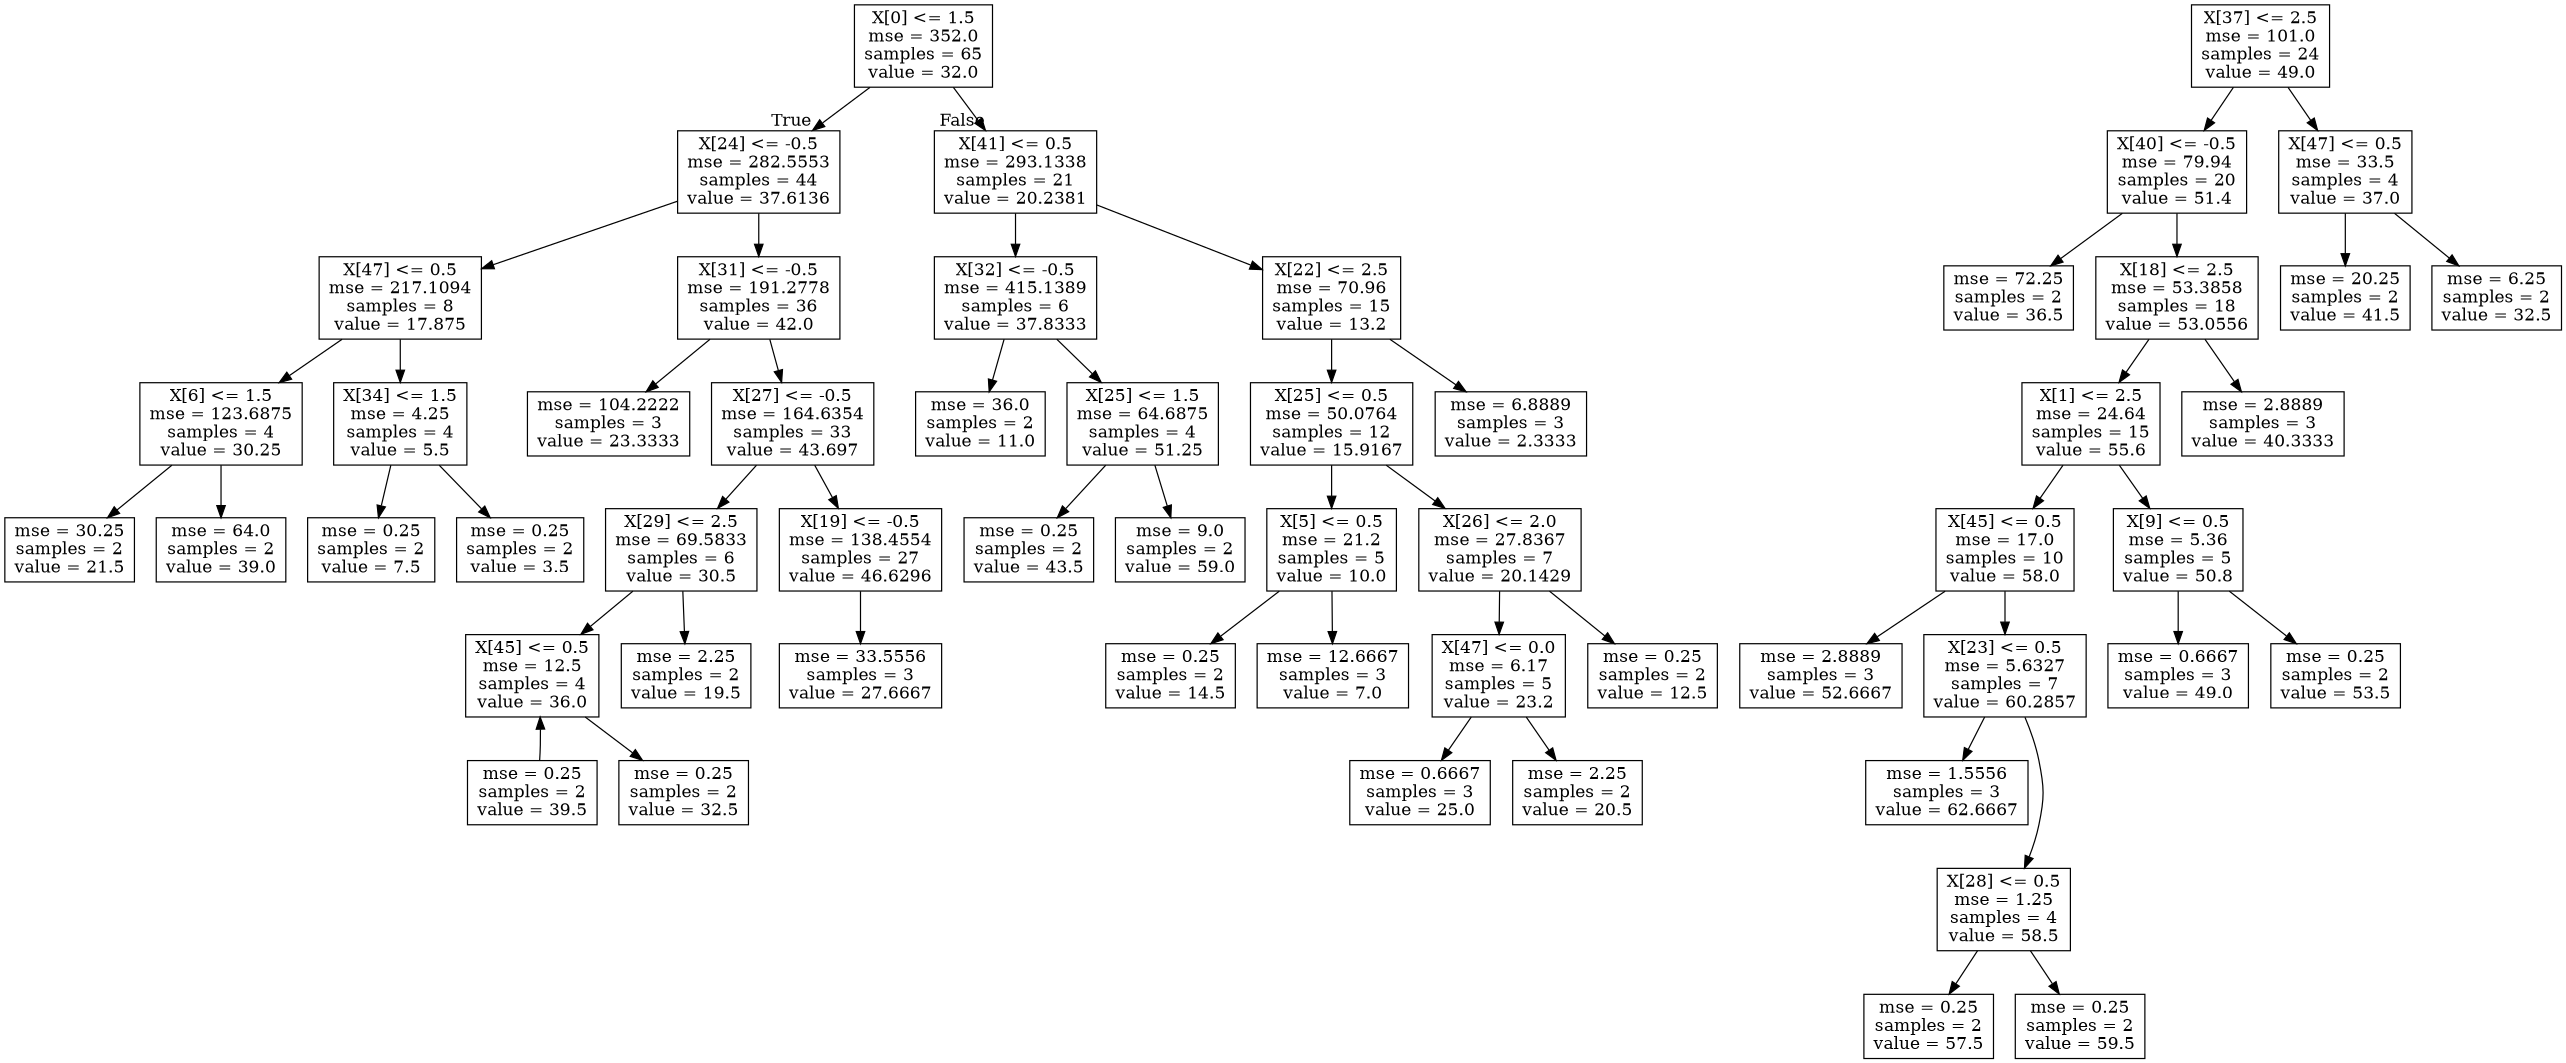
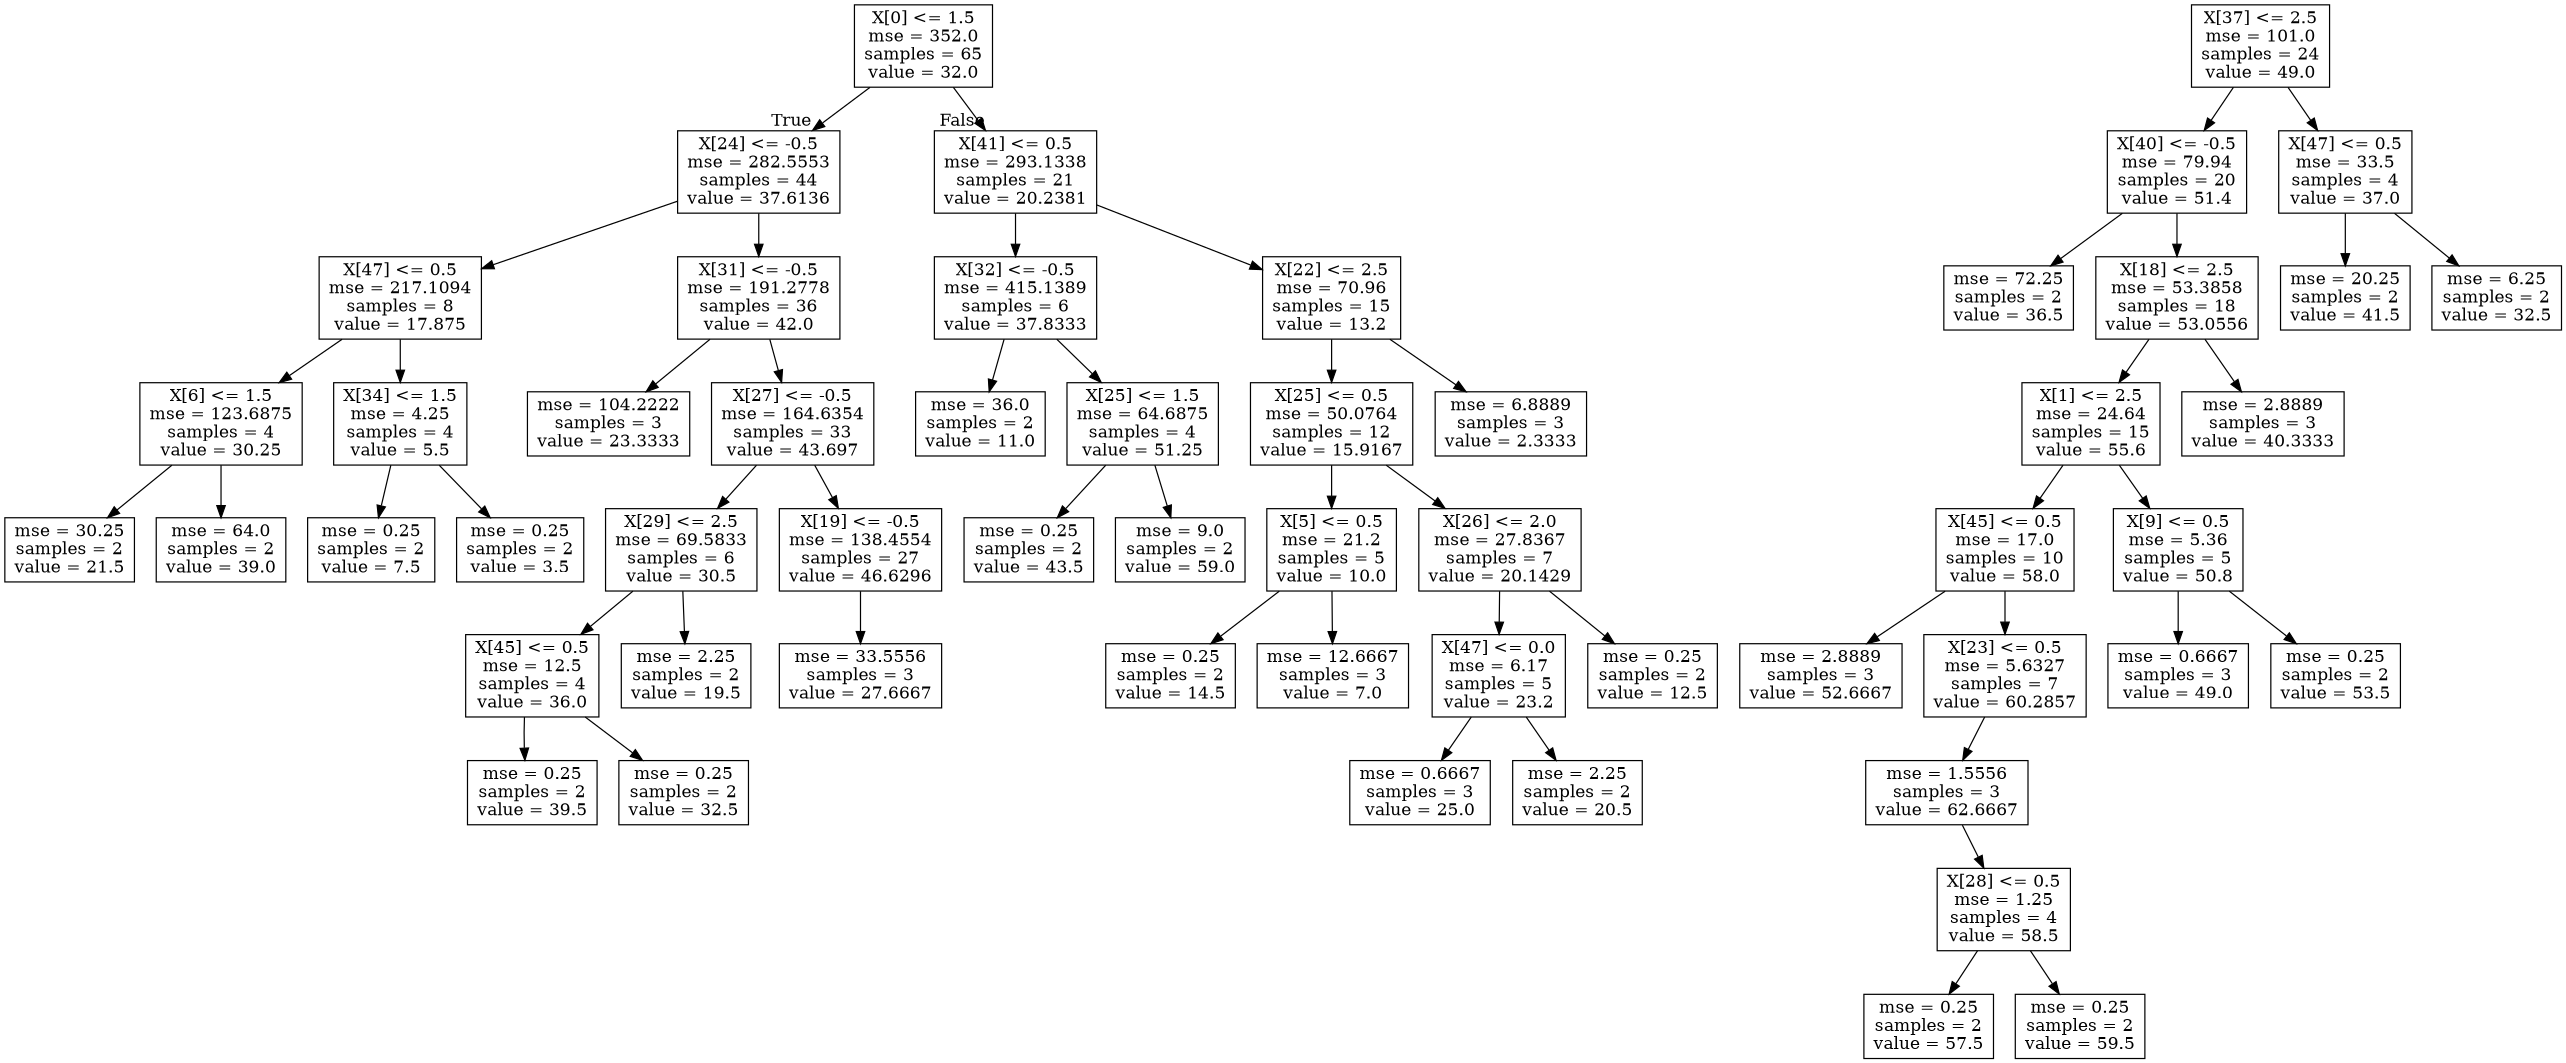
(540, 745) -> (524, 732)
(2043, 787) -> (1970, 841)
